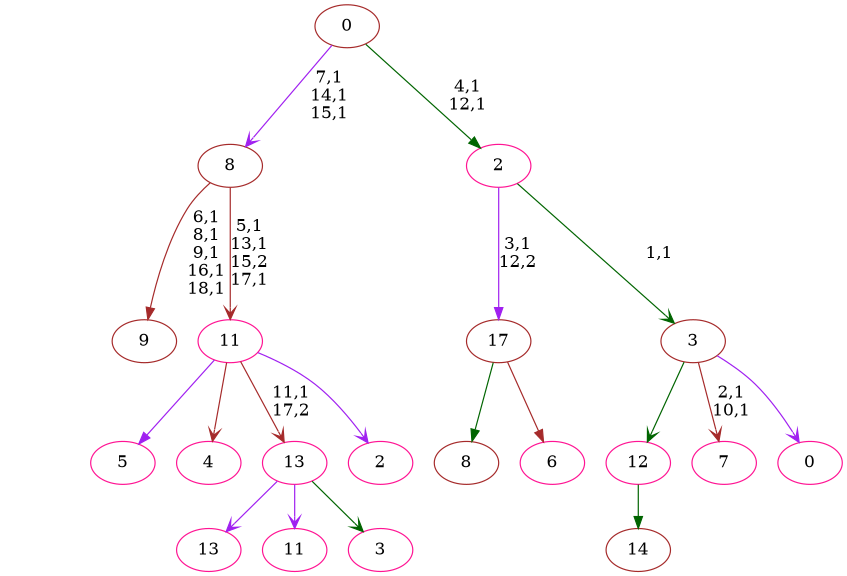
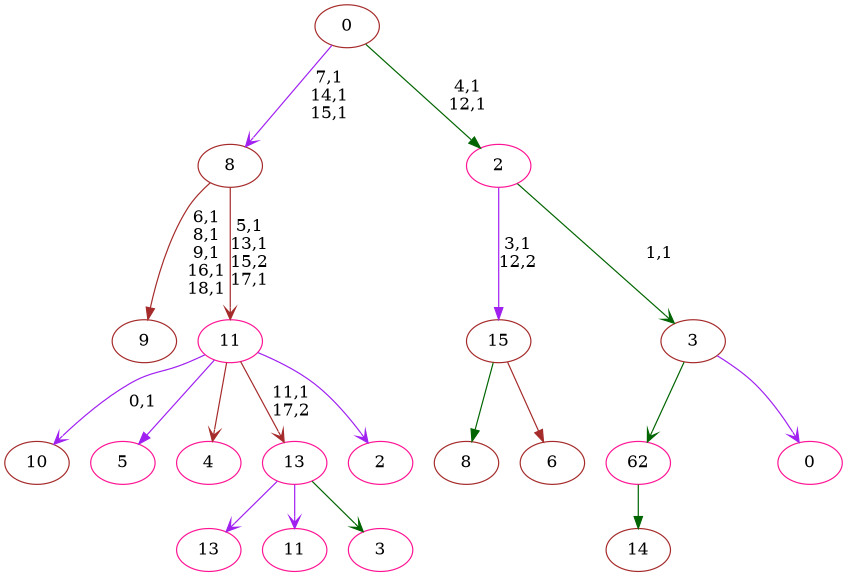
(499, 341) -> (499, 341)
none -> (37, 463)
(552, 463) -> (552, 463)
(638, 463) -> (638, 463)
(724, 463) -> none
